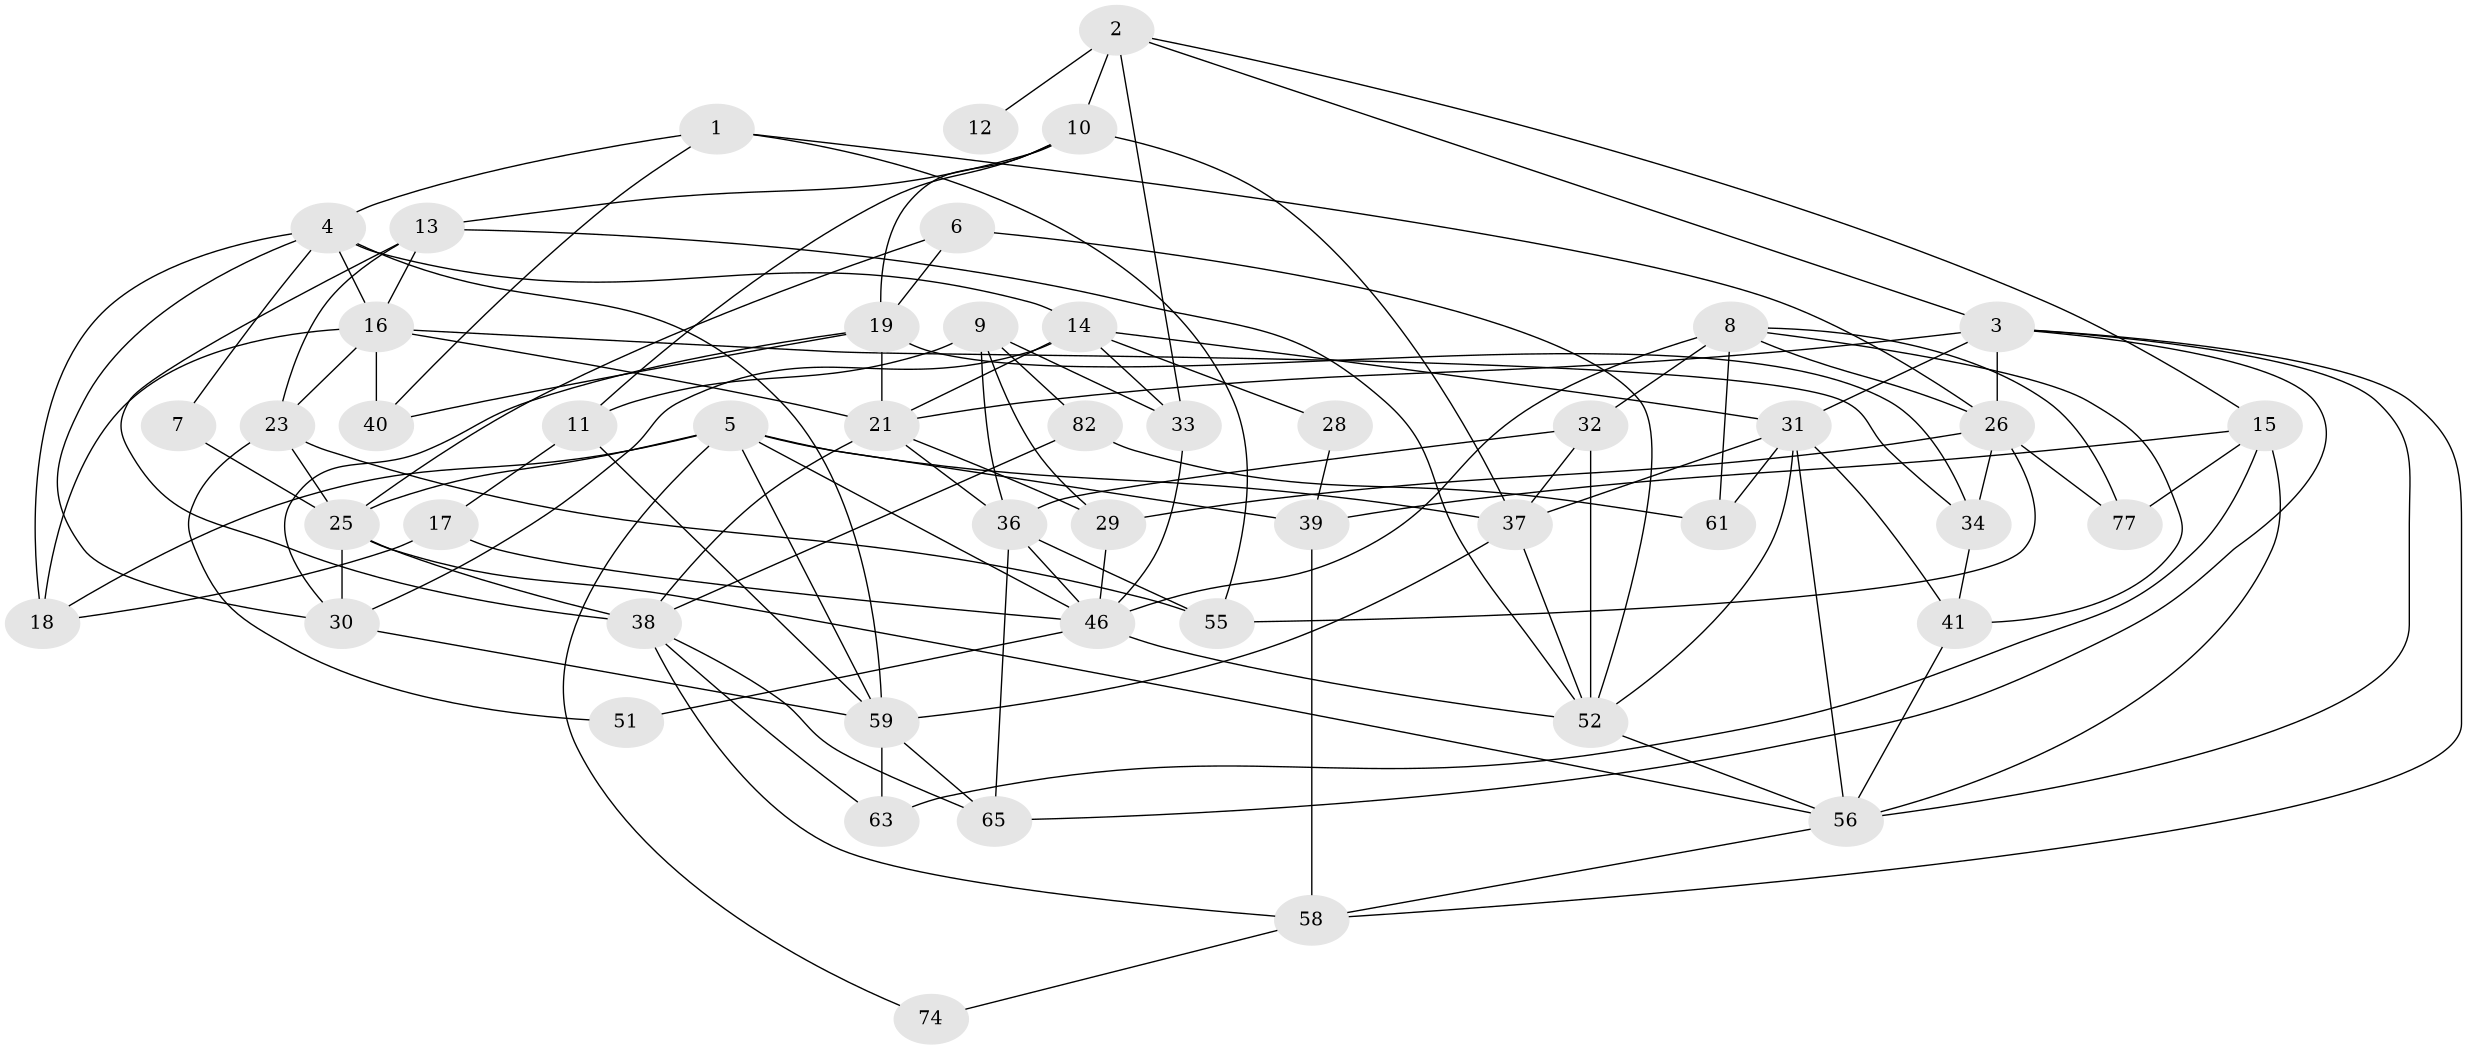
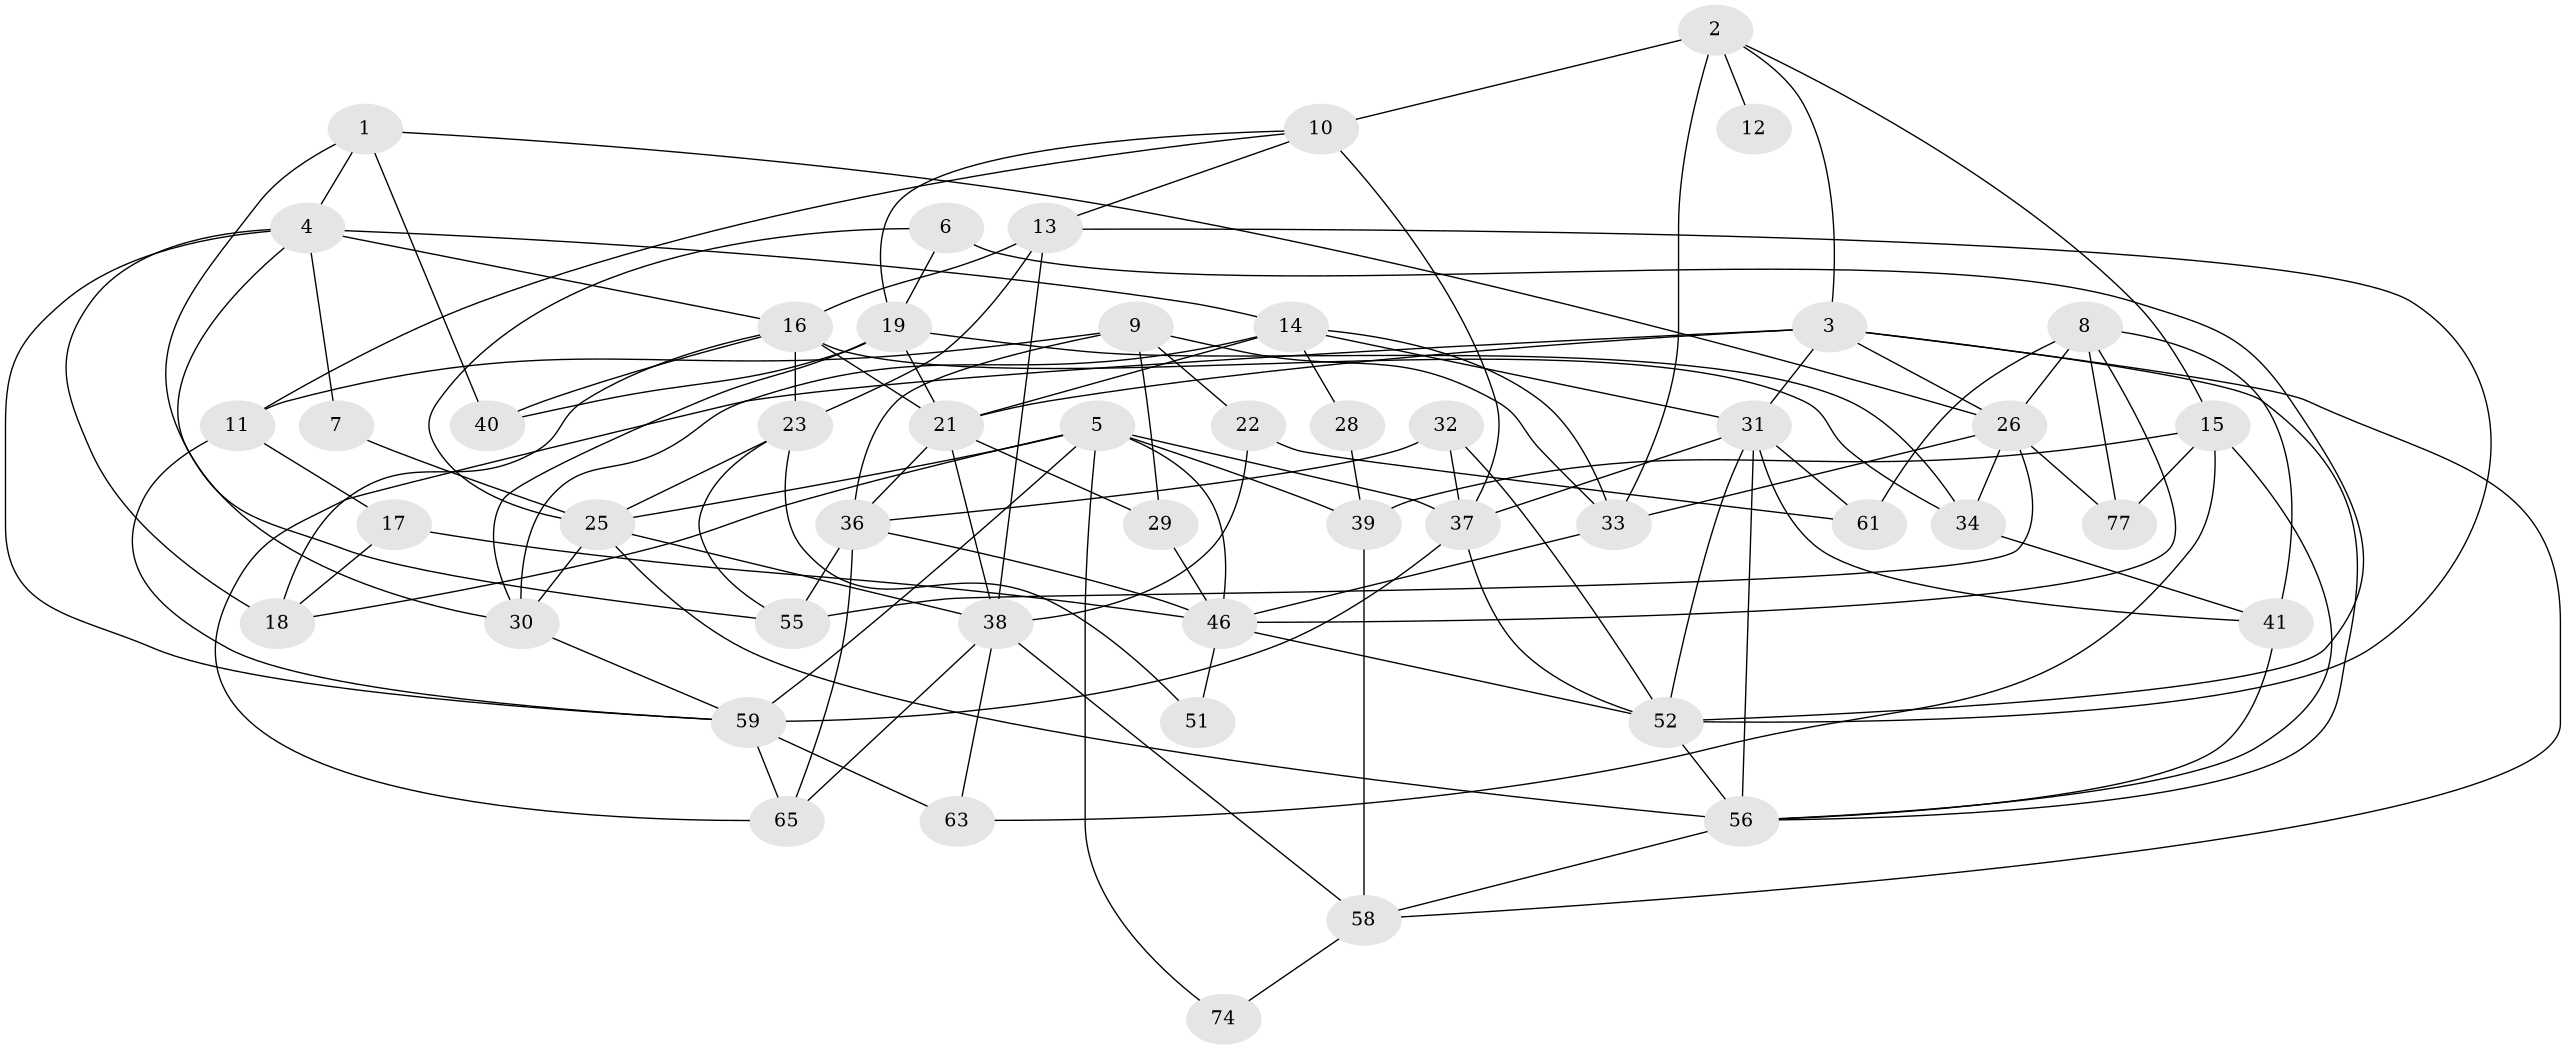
(1652, 383) -> none
(1085, 426) -> (1249, 426)
(1573, 474) -> (1828, 471)
